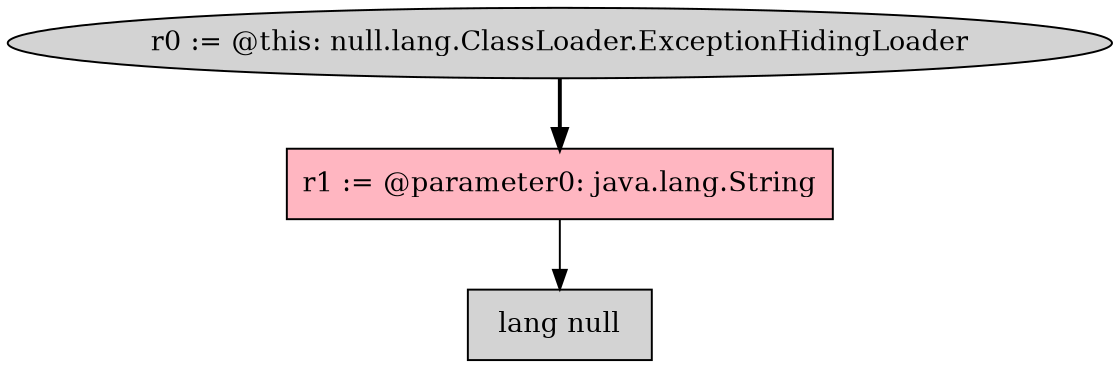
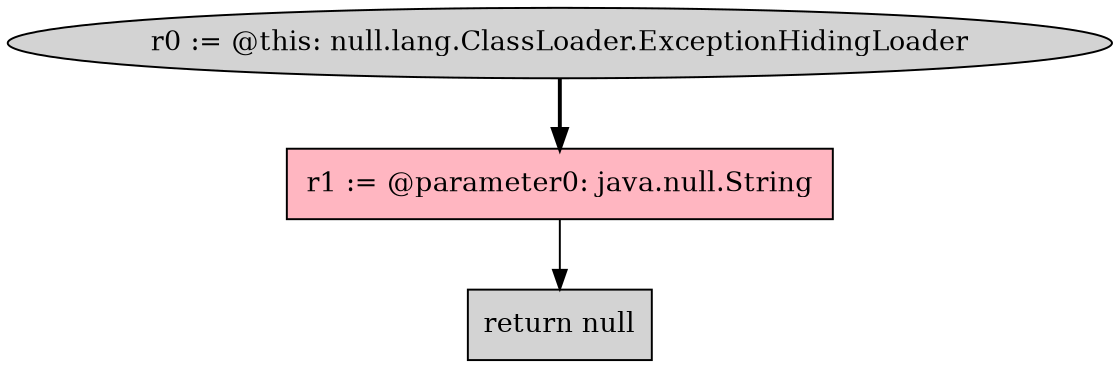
(560, 184) -> (560, 184)
(560, 325) -> (560, 325)
